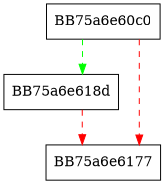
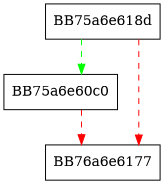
(82, 52) -> (82, 52)
(103, 163) -> (103, 163)
